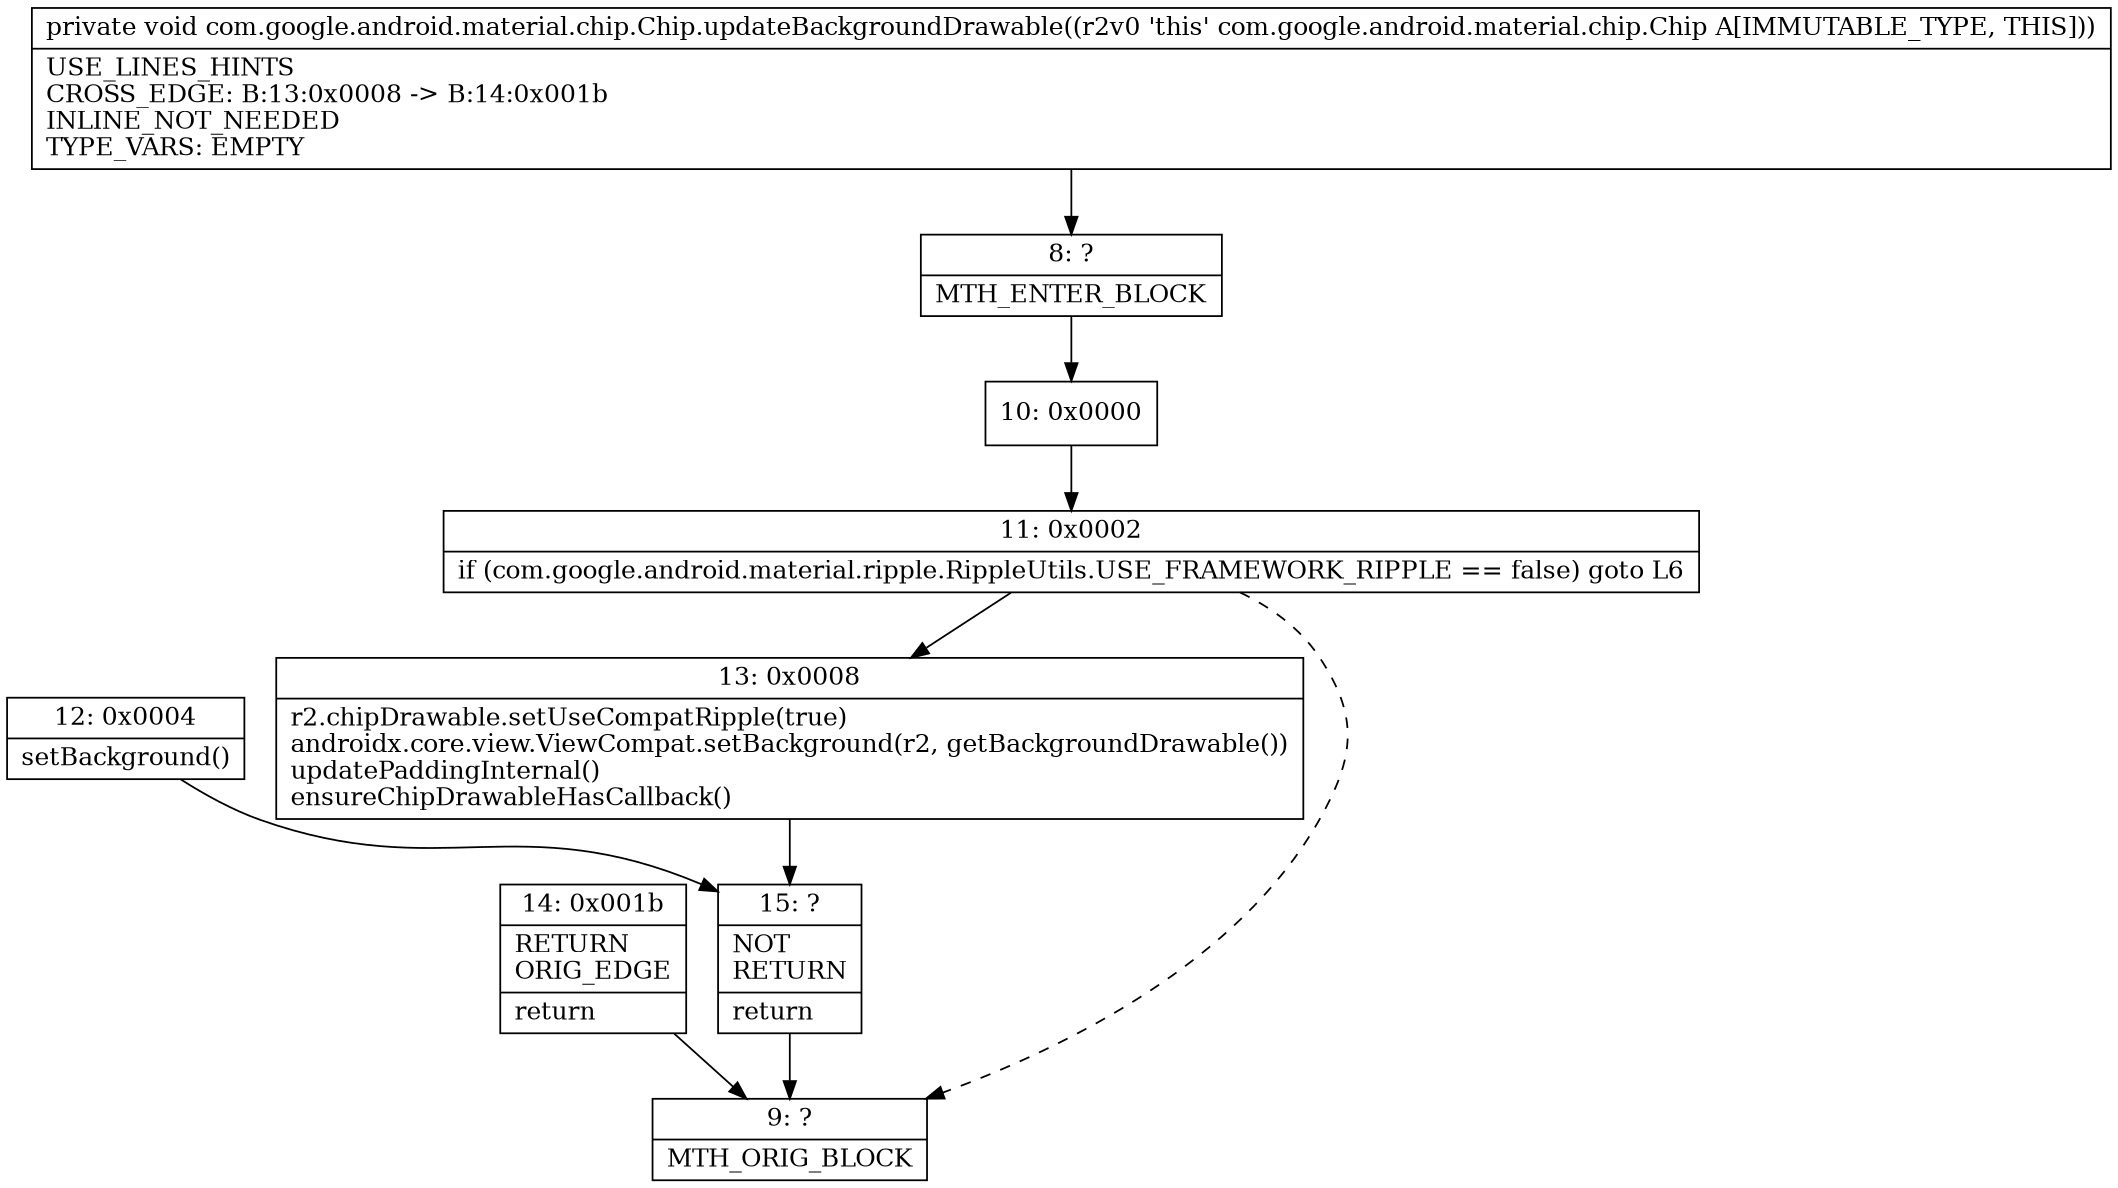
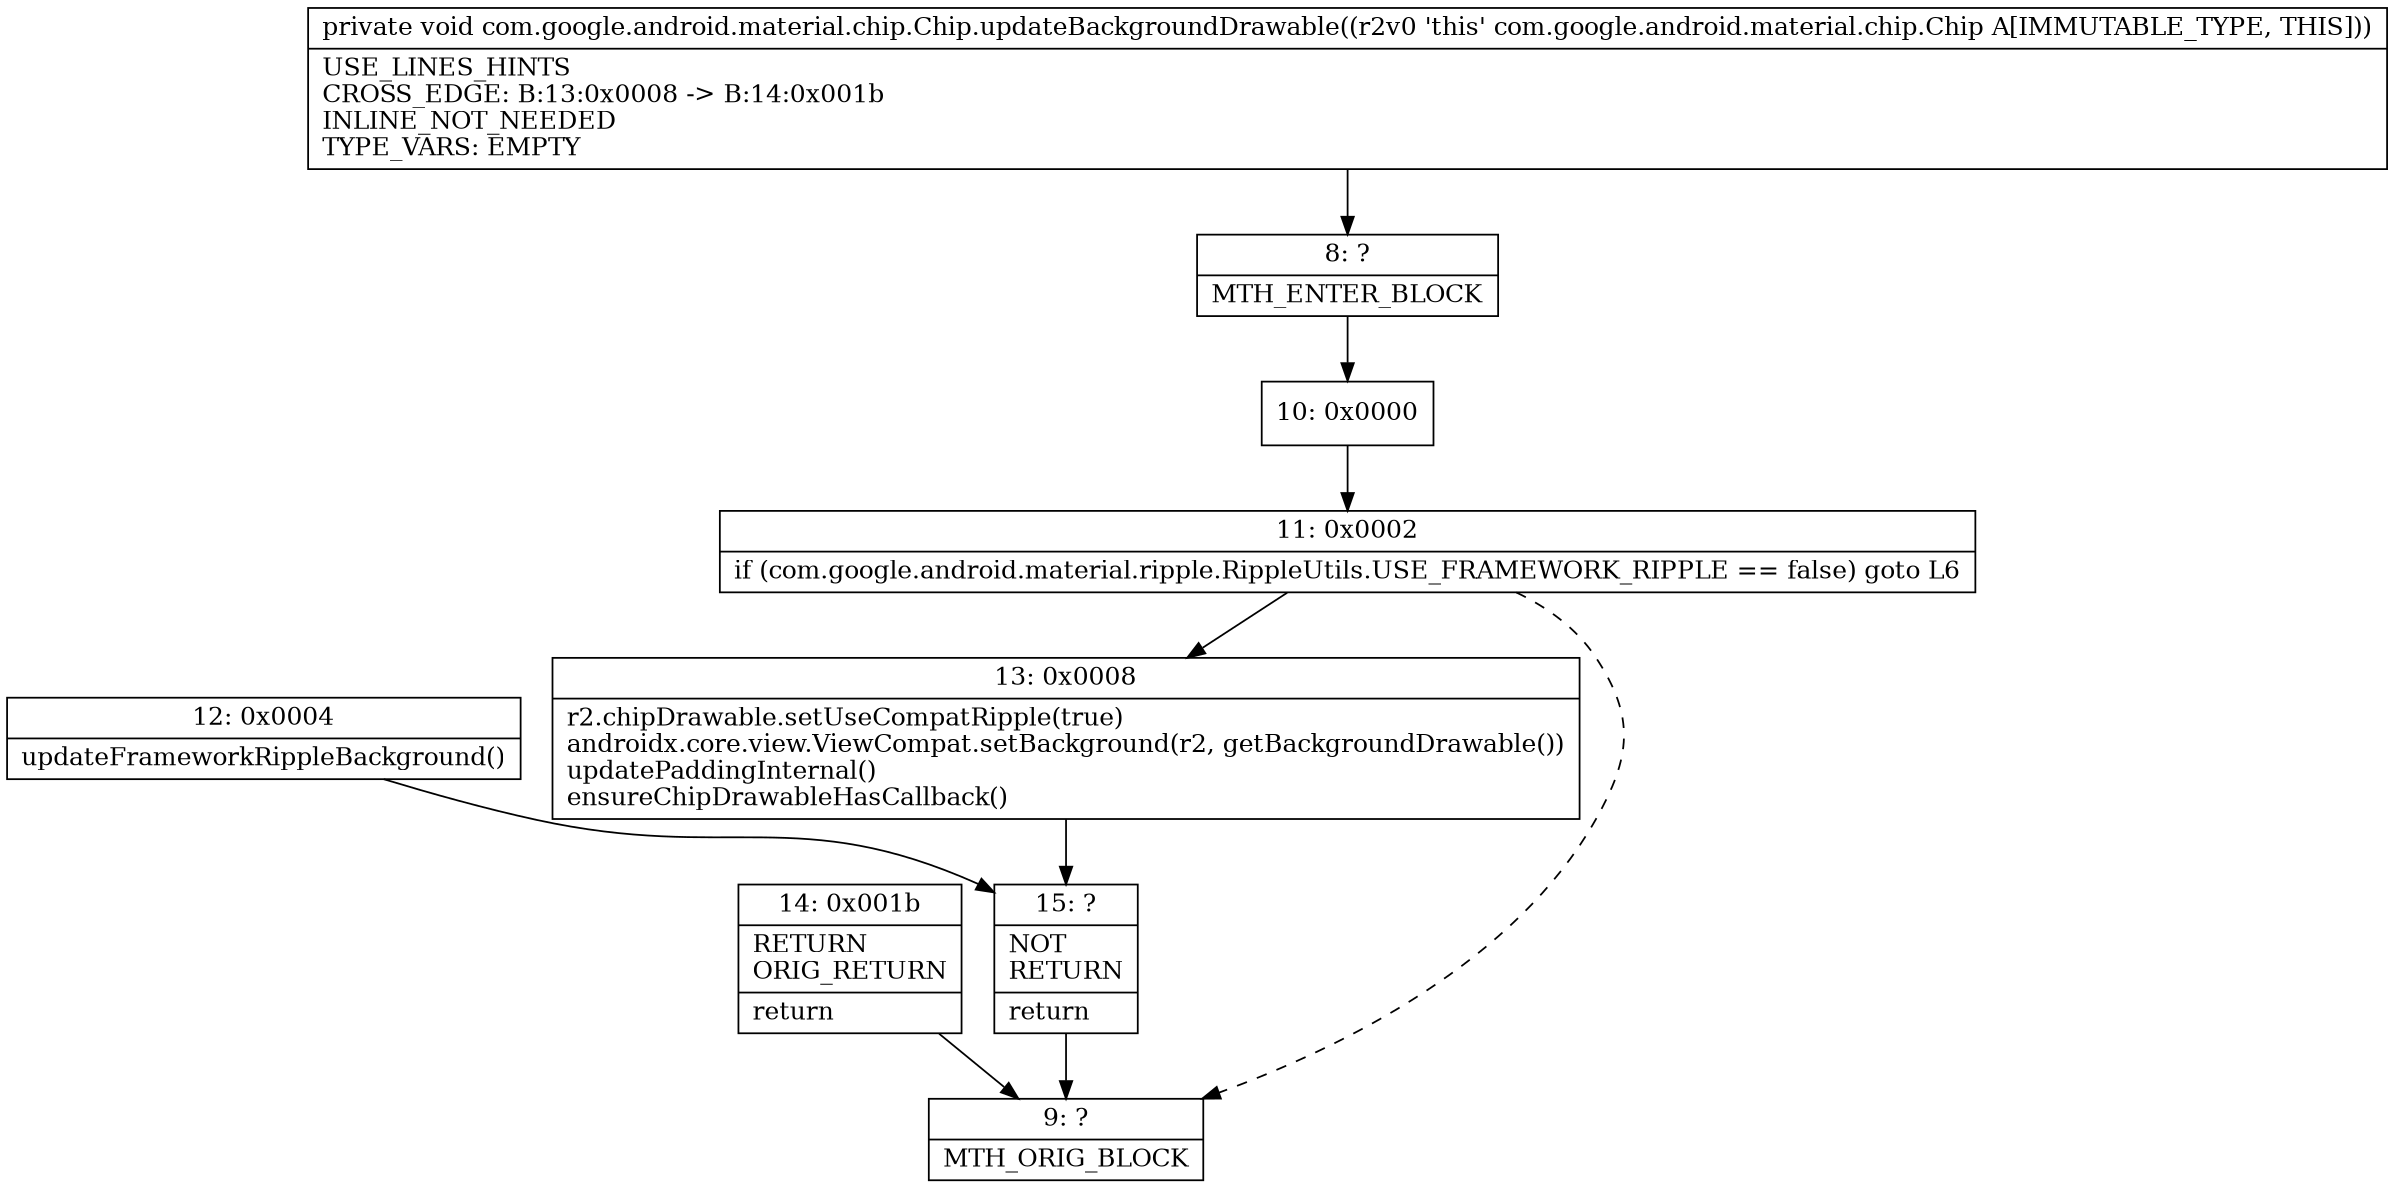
(126, 758) -> (264, 758)
(593, 971) -> (850, 971)
